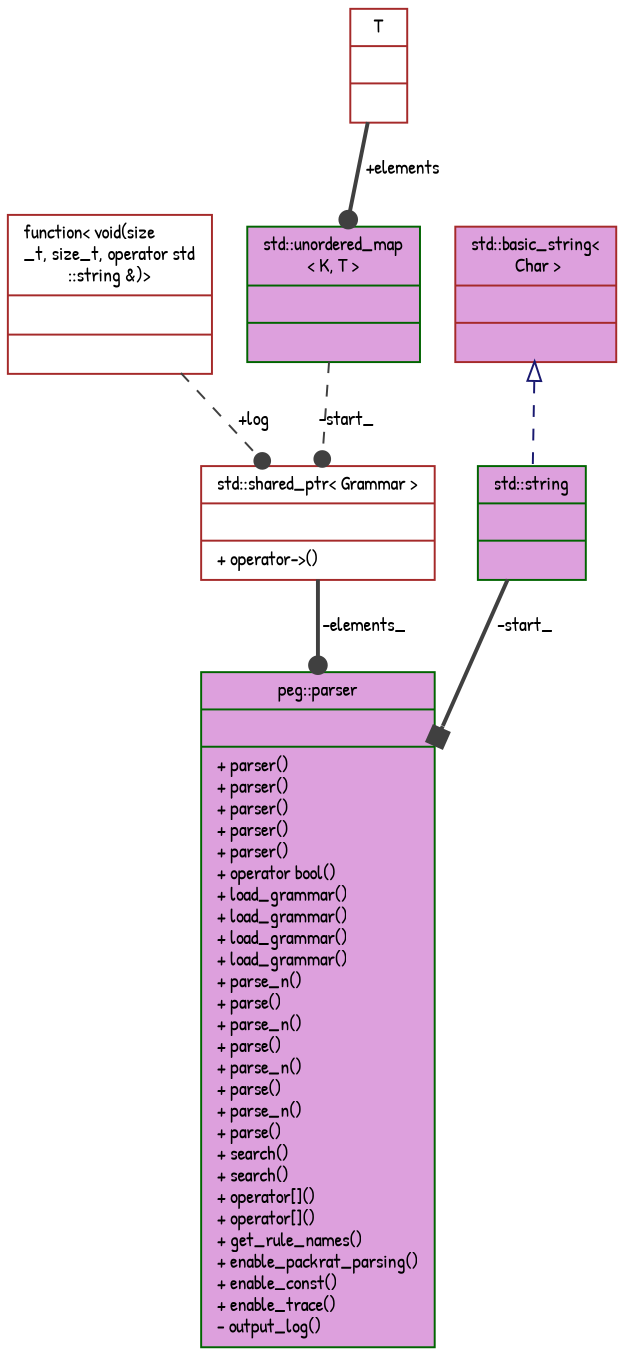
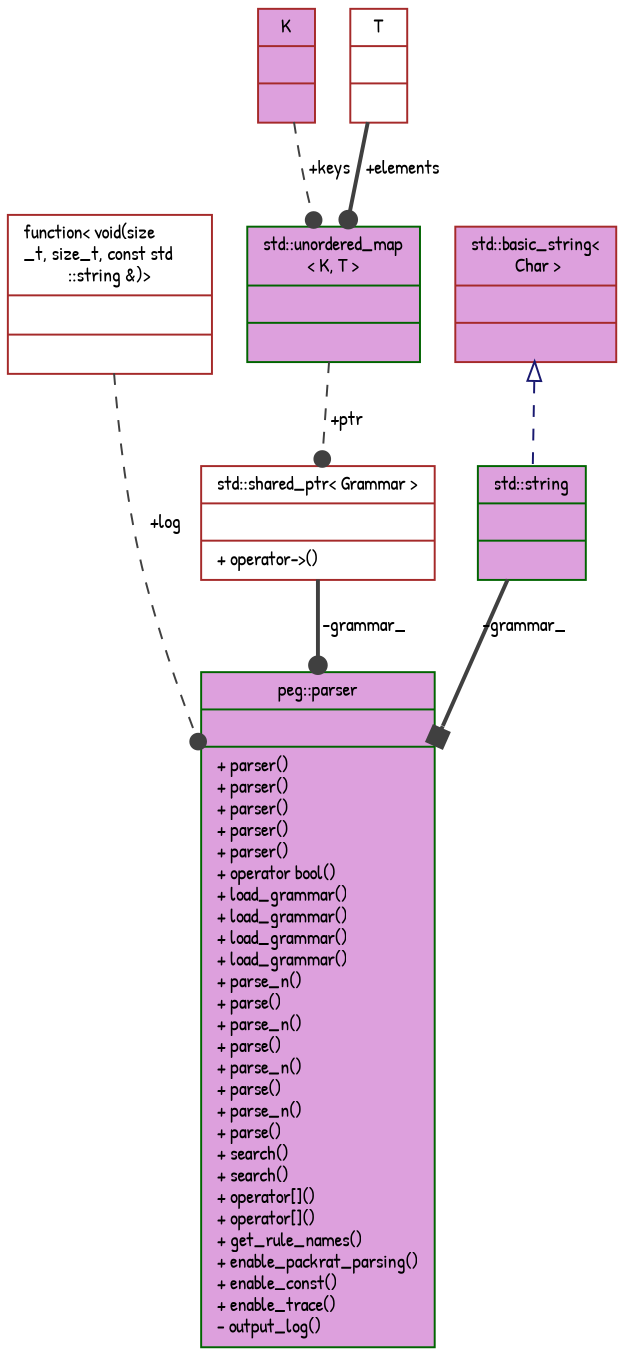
none -> (287, 66)
(110, 254) -> (98, 254)
(219, 414) -> (140, 557)
(344, 420) -> (344, 420)
(363, 626) -> (363, 626)
(523, 626) -> (523, 626)
